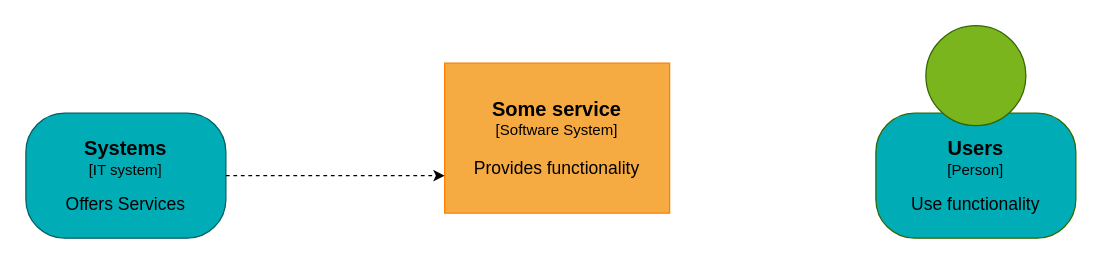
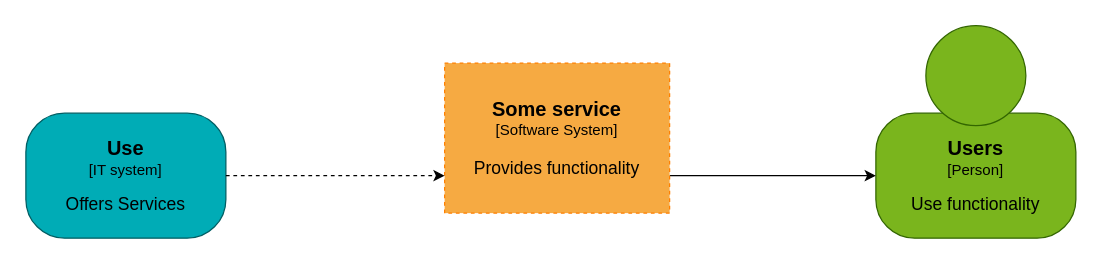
(557, 138) -> (557, 138)
(126, 176) -> (126, 176)
none -> (769, 176)
(976, 176) -> (976, 176)
